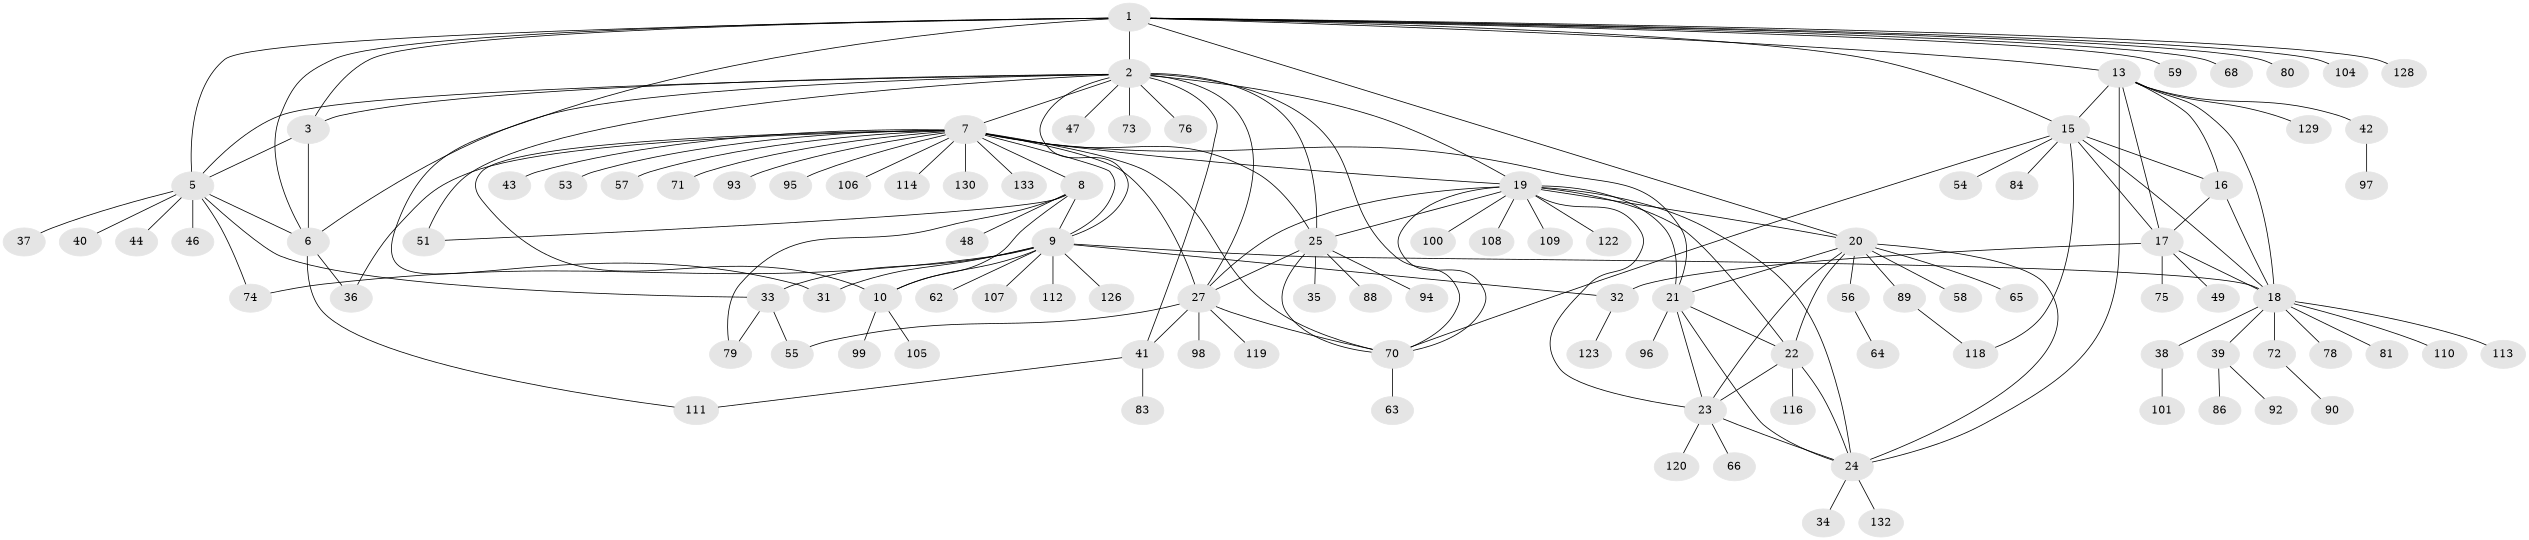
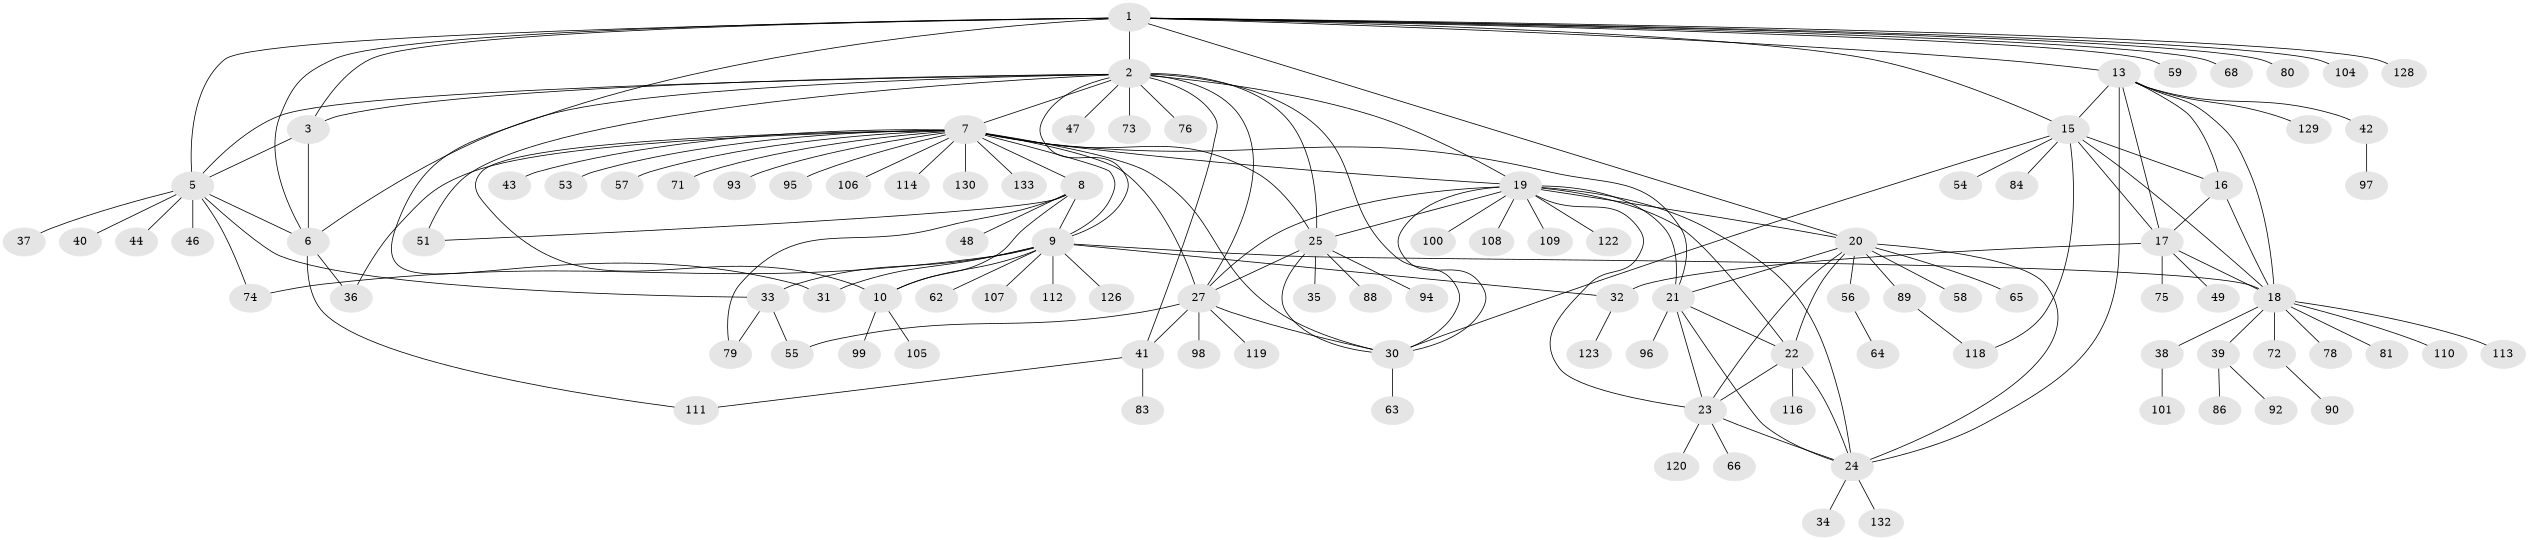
(1393, 354) -> (1393, 354)
